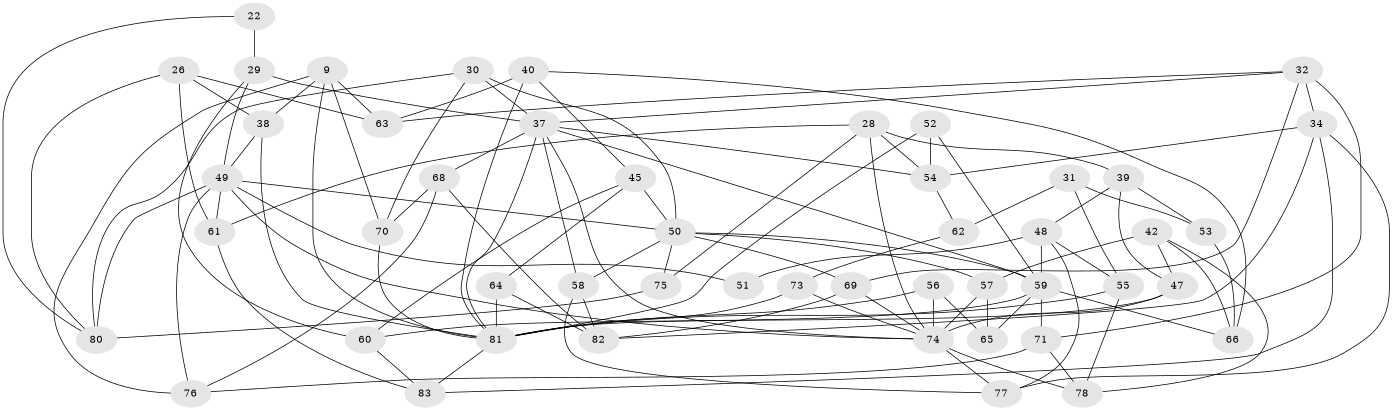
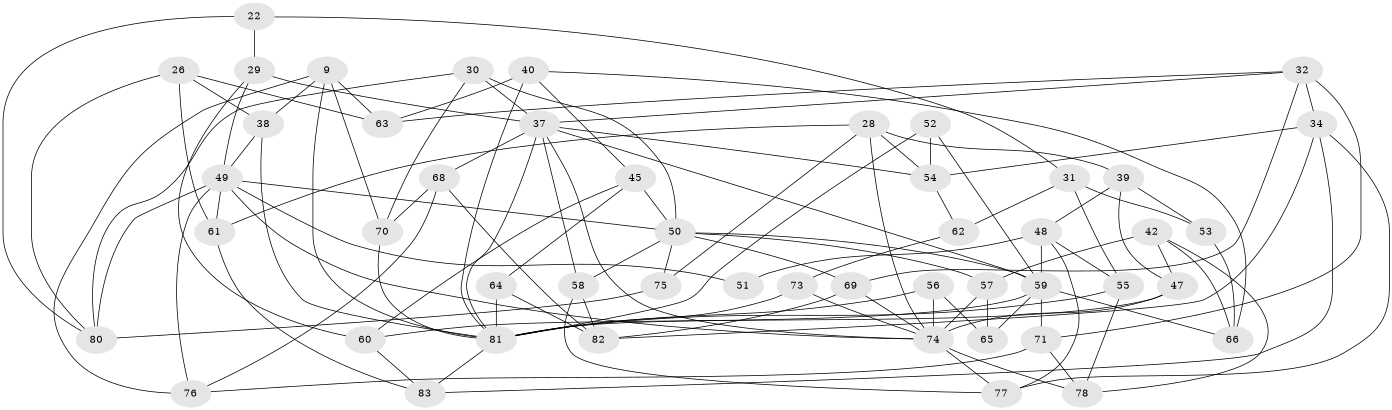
none -> (677, 46)
